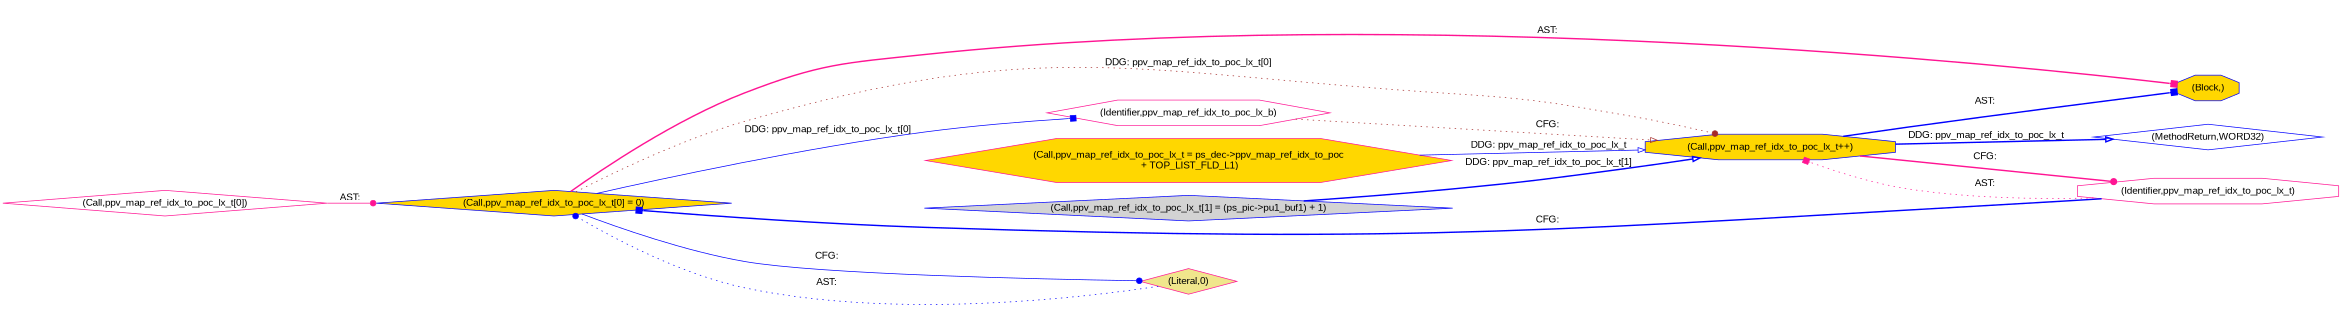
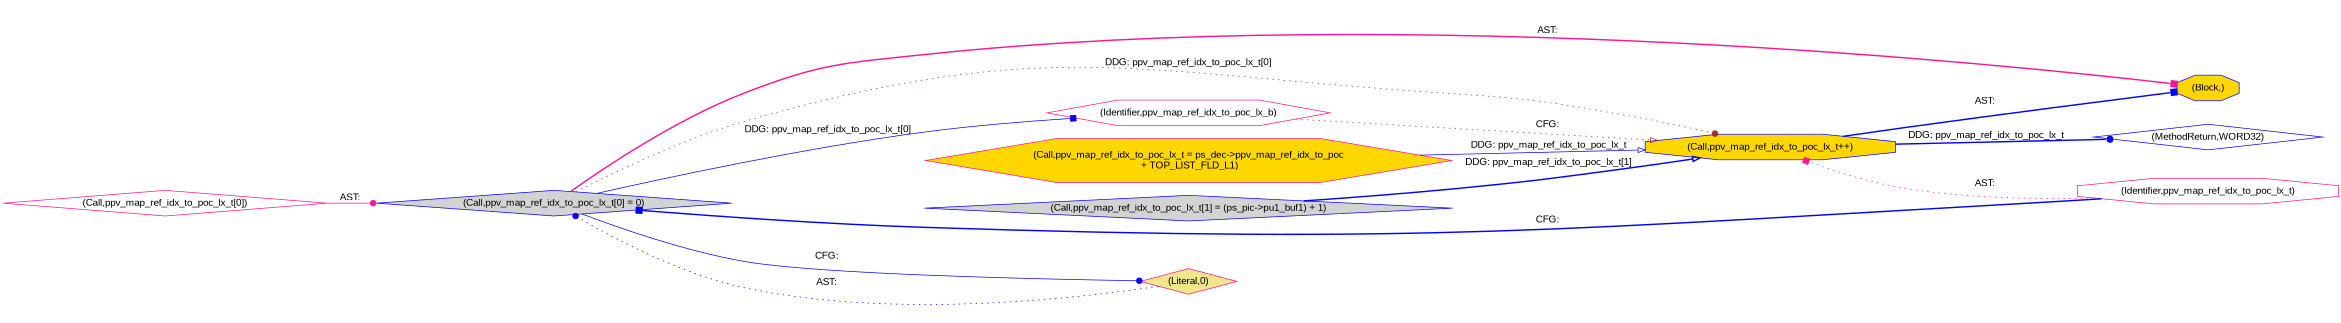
(2001, 142) -> (2001, 142)
(1985, 169) -> none
(554, 203) -> (554, 203)
